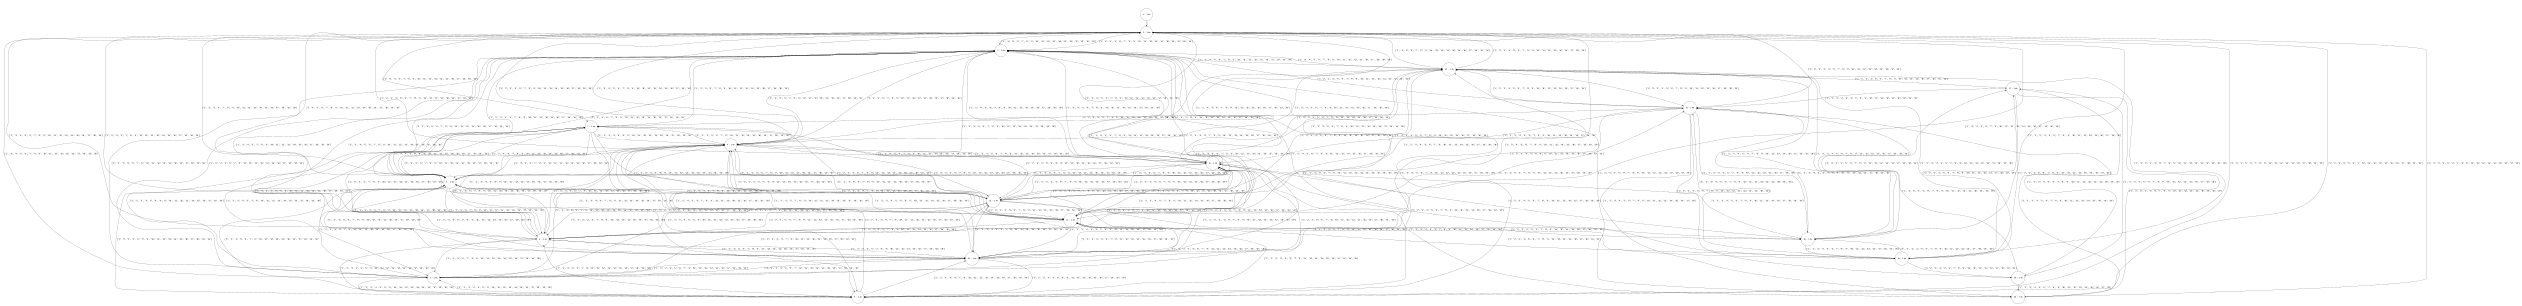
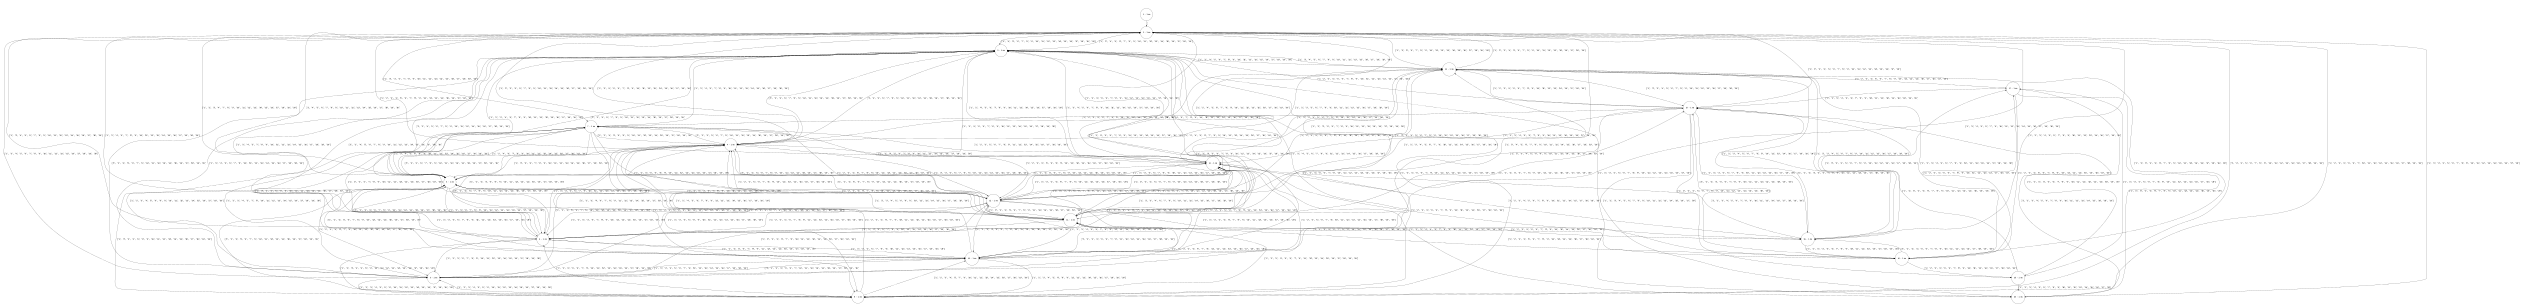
(971, 153) -> (902, 142)
(862, 210) -> none
